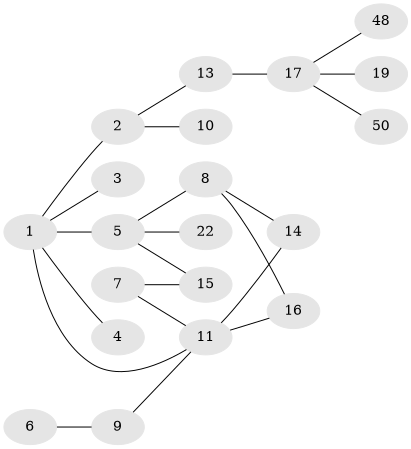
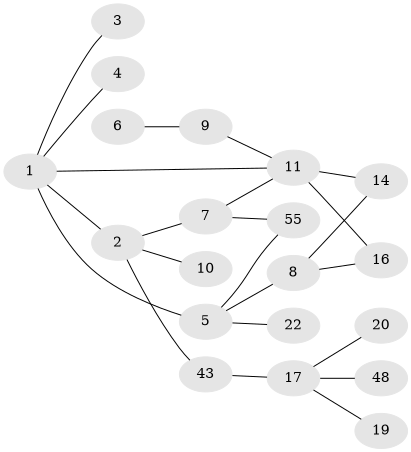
(206, 74) -> (206, 374)
(381, 127) -> (381, 326)
none -> (162, 230)
(206, 285) -> (293, 220)
